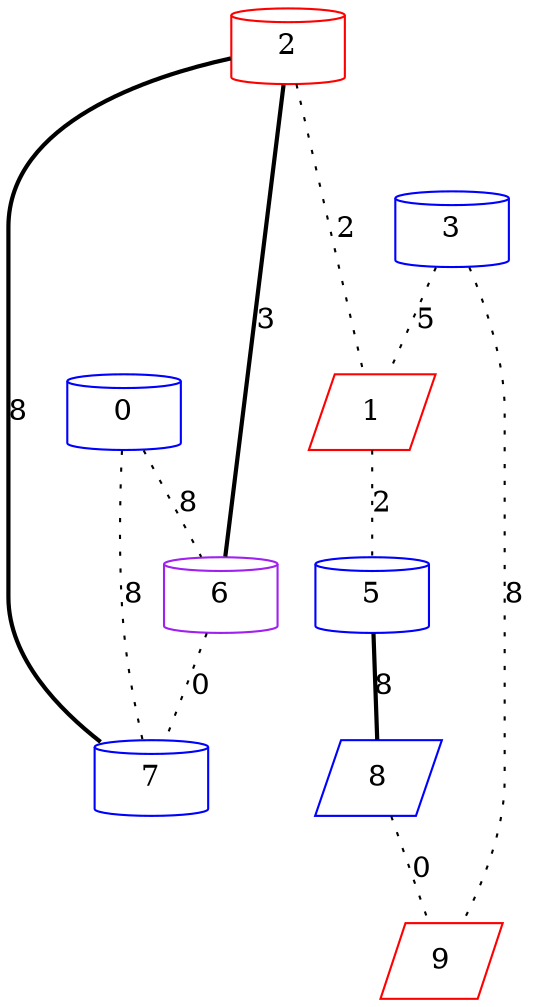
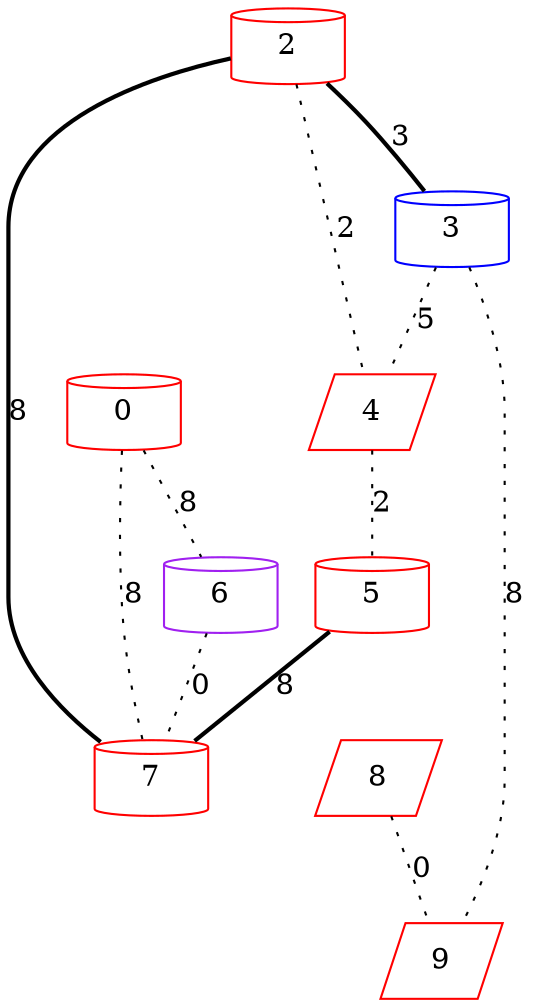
(254, 321) -> (378, 135)
(124, 412) -> (124, 412)
(372, 412) -> (372, 412)
(372, 595) -> (372, 595)
(375, 687) -> (262, 686)
(151, 778) -> (151, 778)
(378, 778) -> (378, 778)
